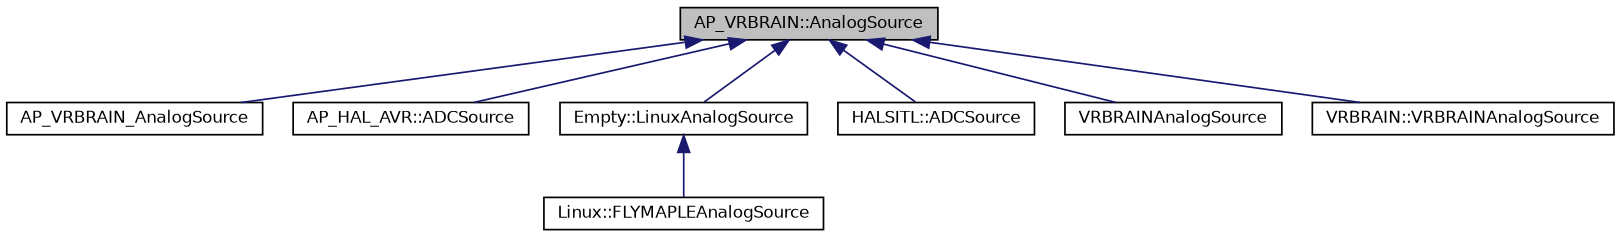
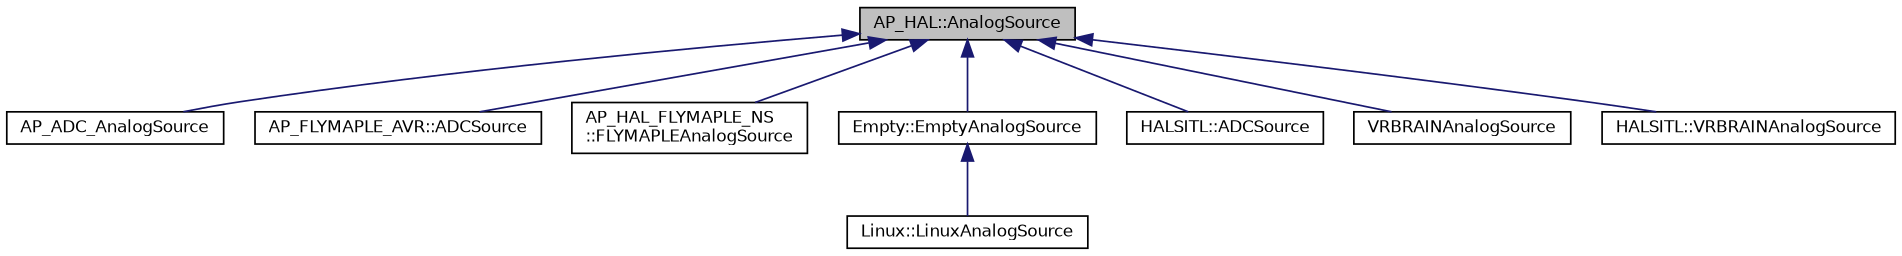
(809, 24) -> (968, 24)
(135, 119) -> (115, 128)
(411, 119) -> (398, 128)
(684, 119) -> (968, 128)
(1463, 119) -> (1749, 128)
none -> (690, 128)
(684, 214) -> (968, 232)
